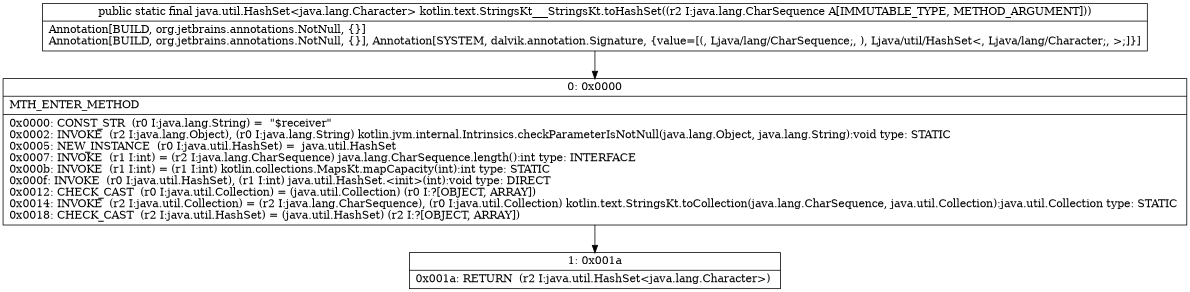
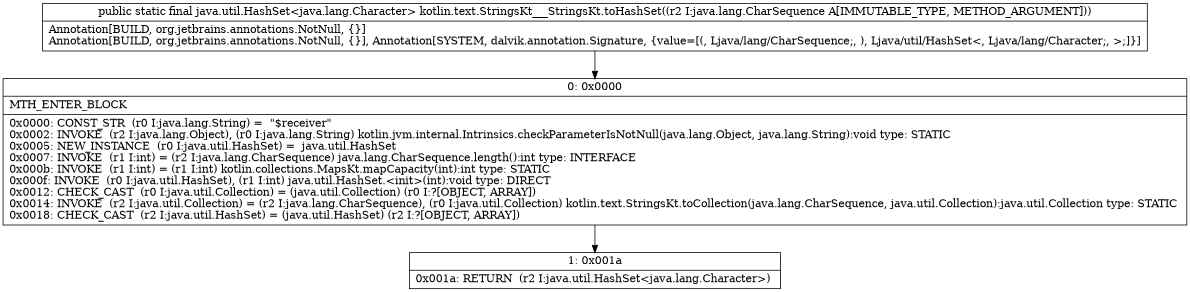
(74, 105) -> (68, 105)
